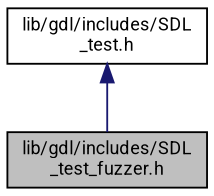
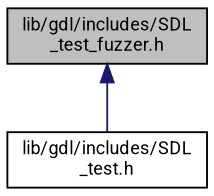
(107, 108) -> (107, 108)
